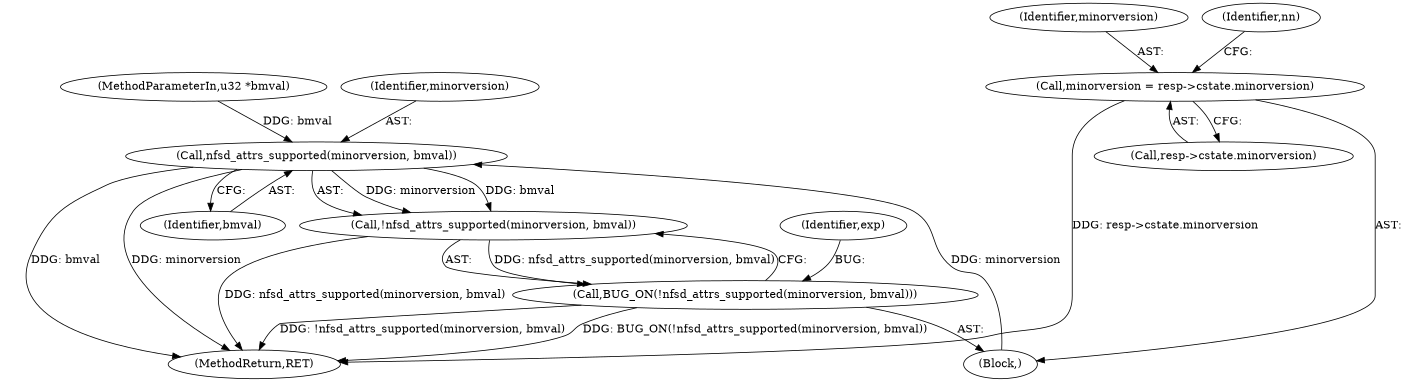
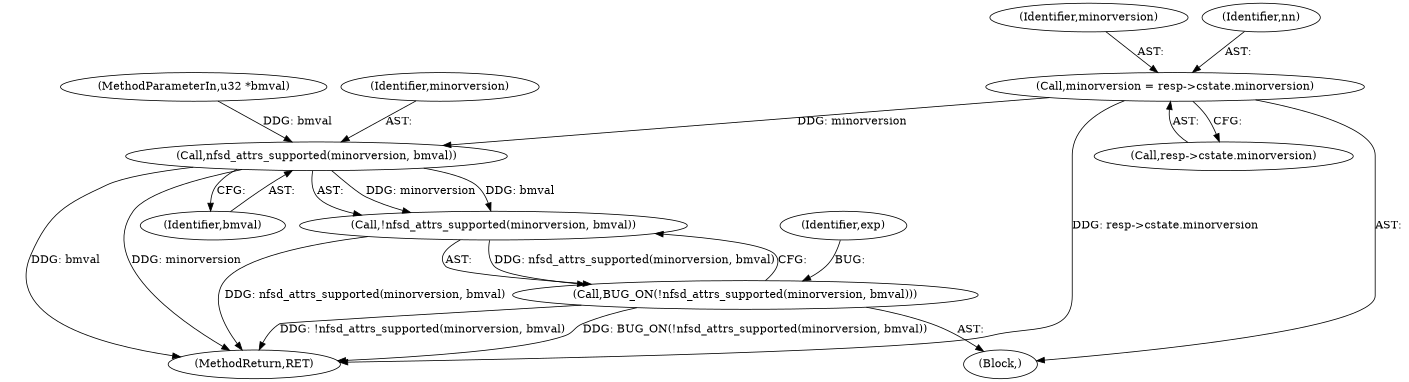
(1240, 52) -> (1240, 52)
(788, 188) -> (750, 121)
